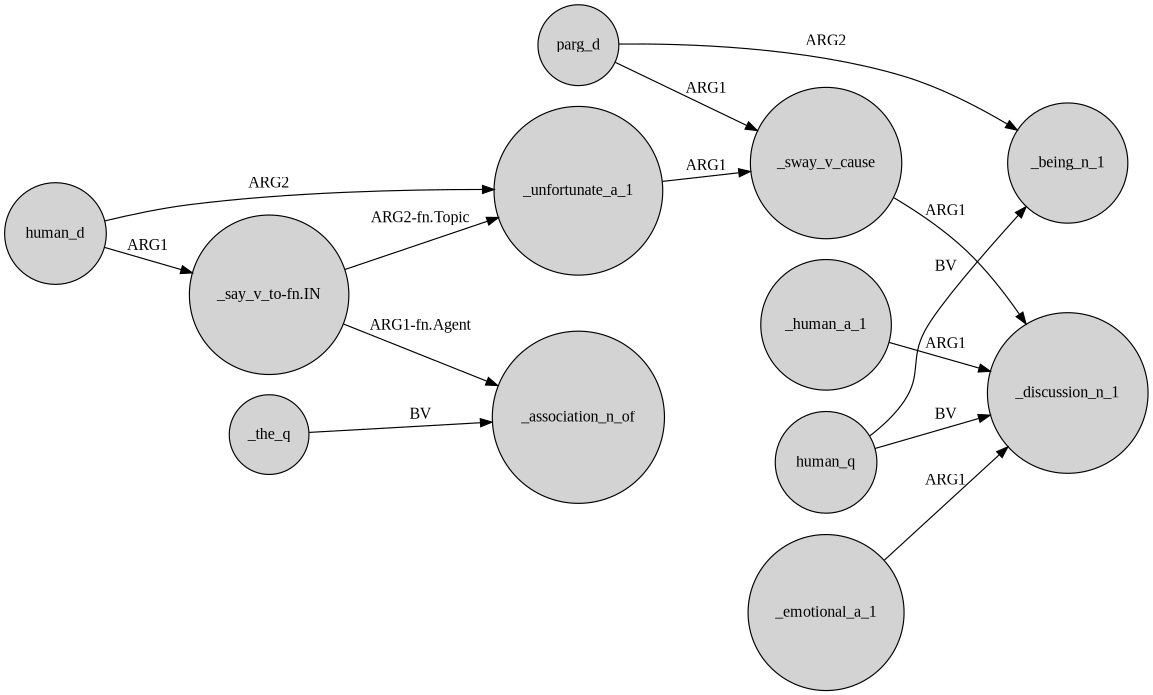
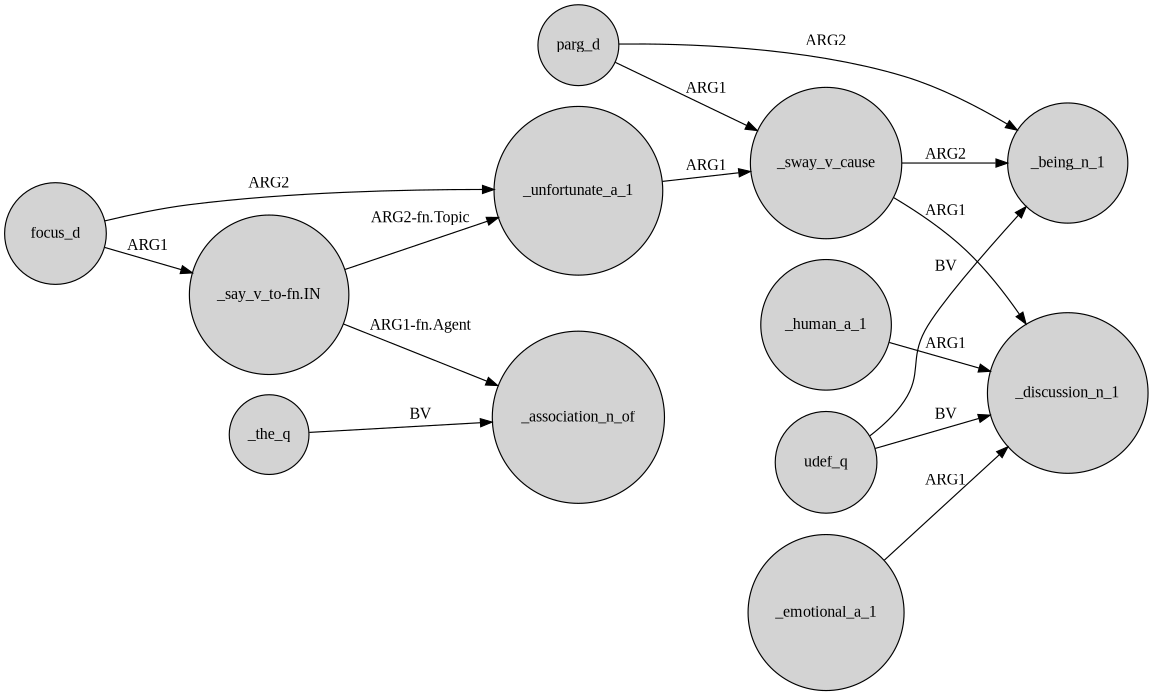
none -> (949, 163)
(55, 234) -> (55, 234)
(826, 462) -> (826, 462)
